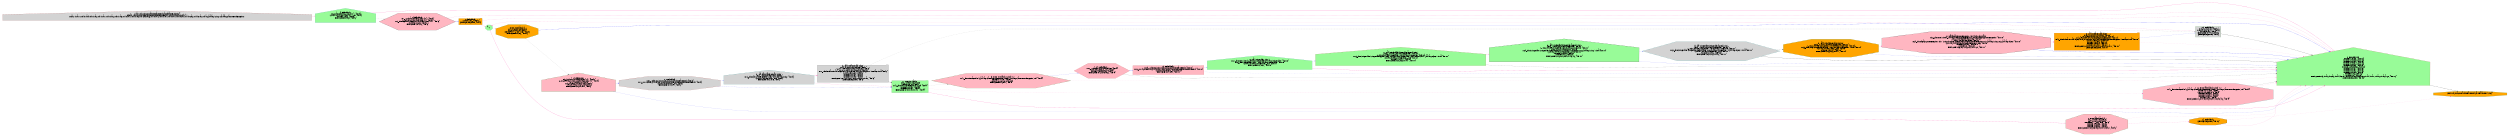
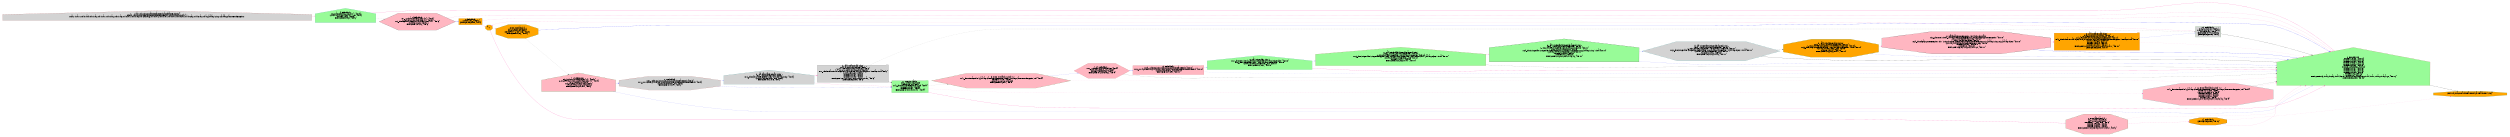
(489, 28) -> (489, 28)
